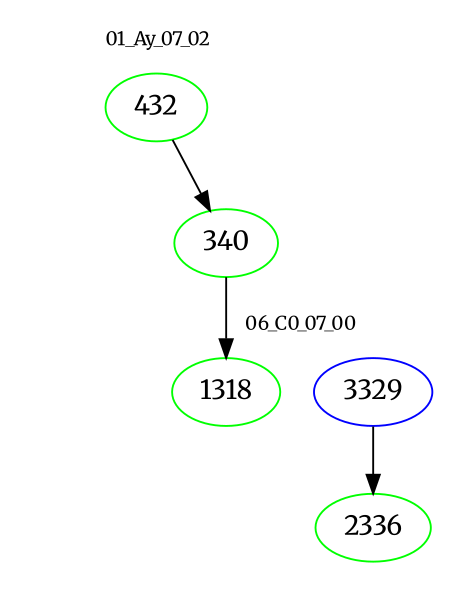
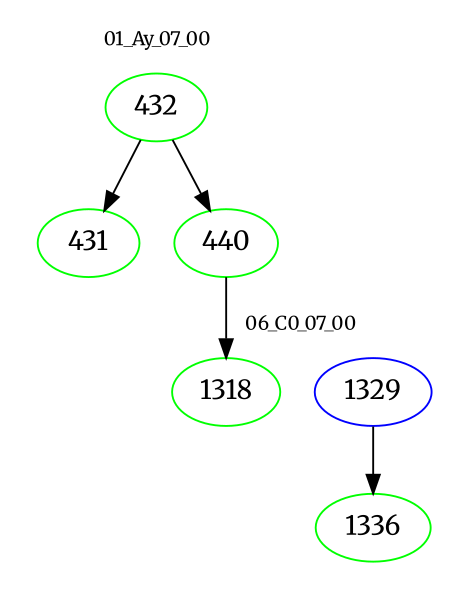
(158, 41) -> (158, 41)
none -> (89, 243)
(226, 243) -> (226, 243)
(373, 392) -> (373, 392)
(373, 528) -> (373, 528)
